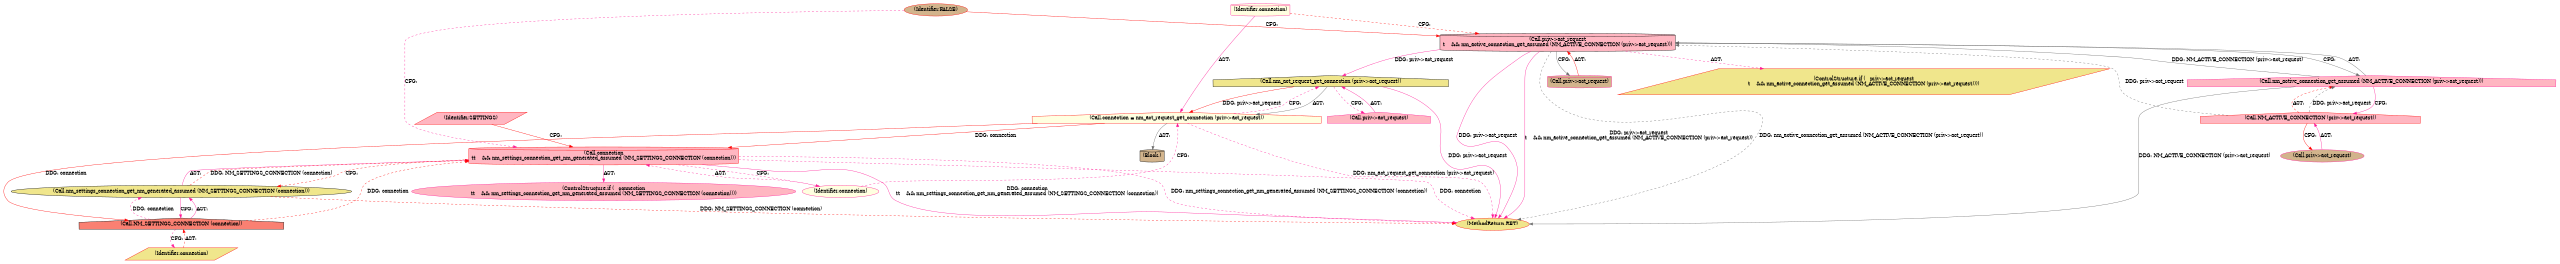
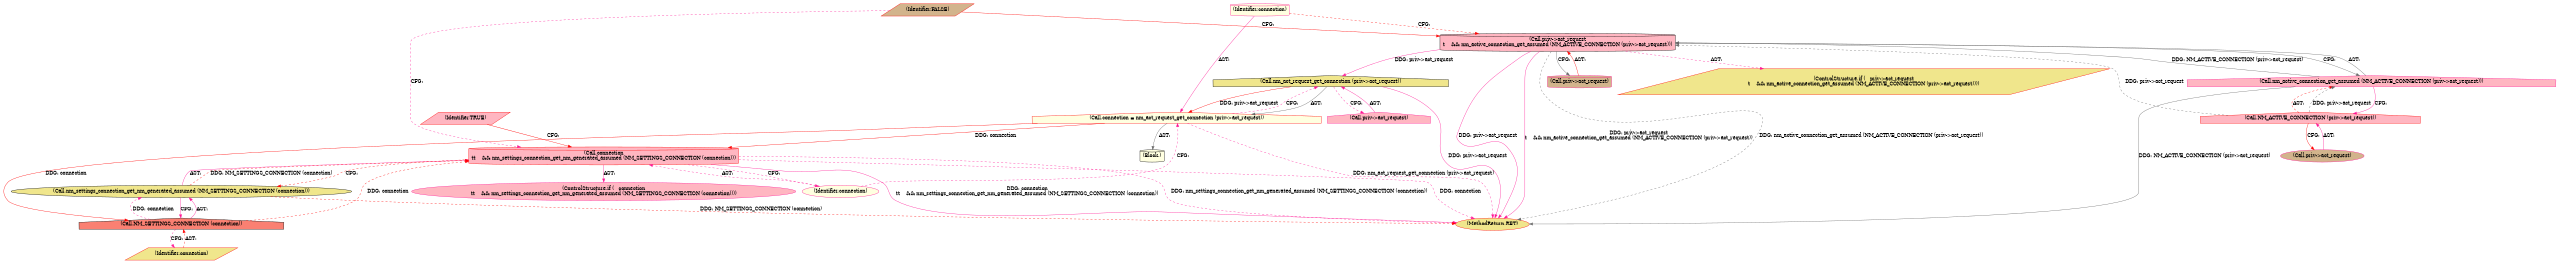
(936, 10) -> (928, 10)
(471, 118) -> (465, 118)
(1152, 156) -> (1152, 156)
